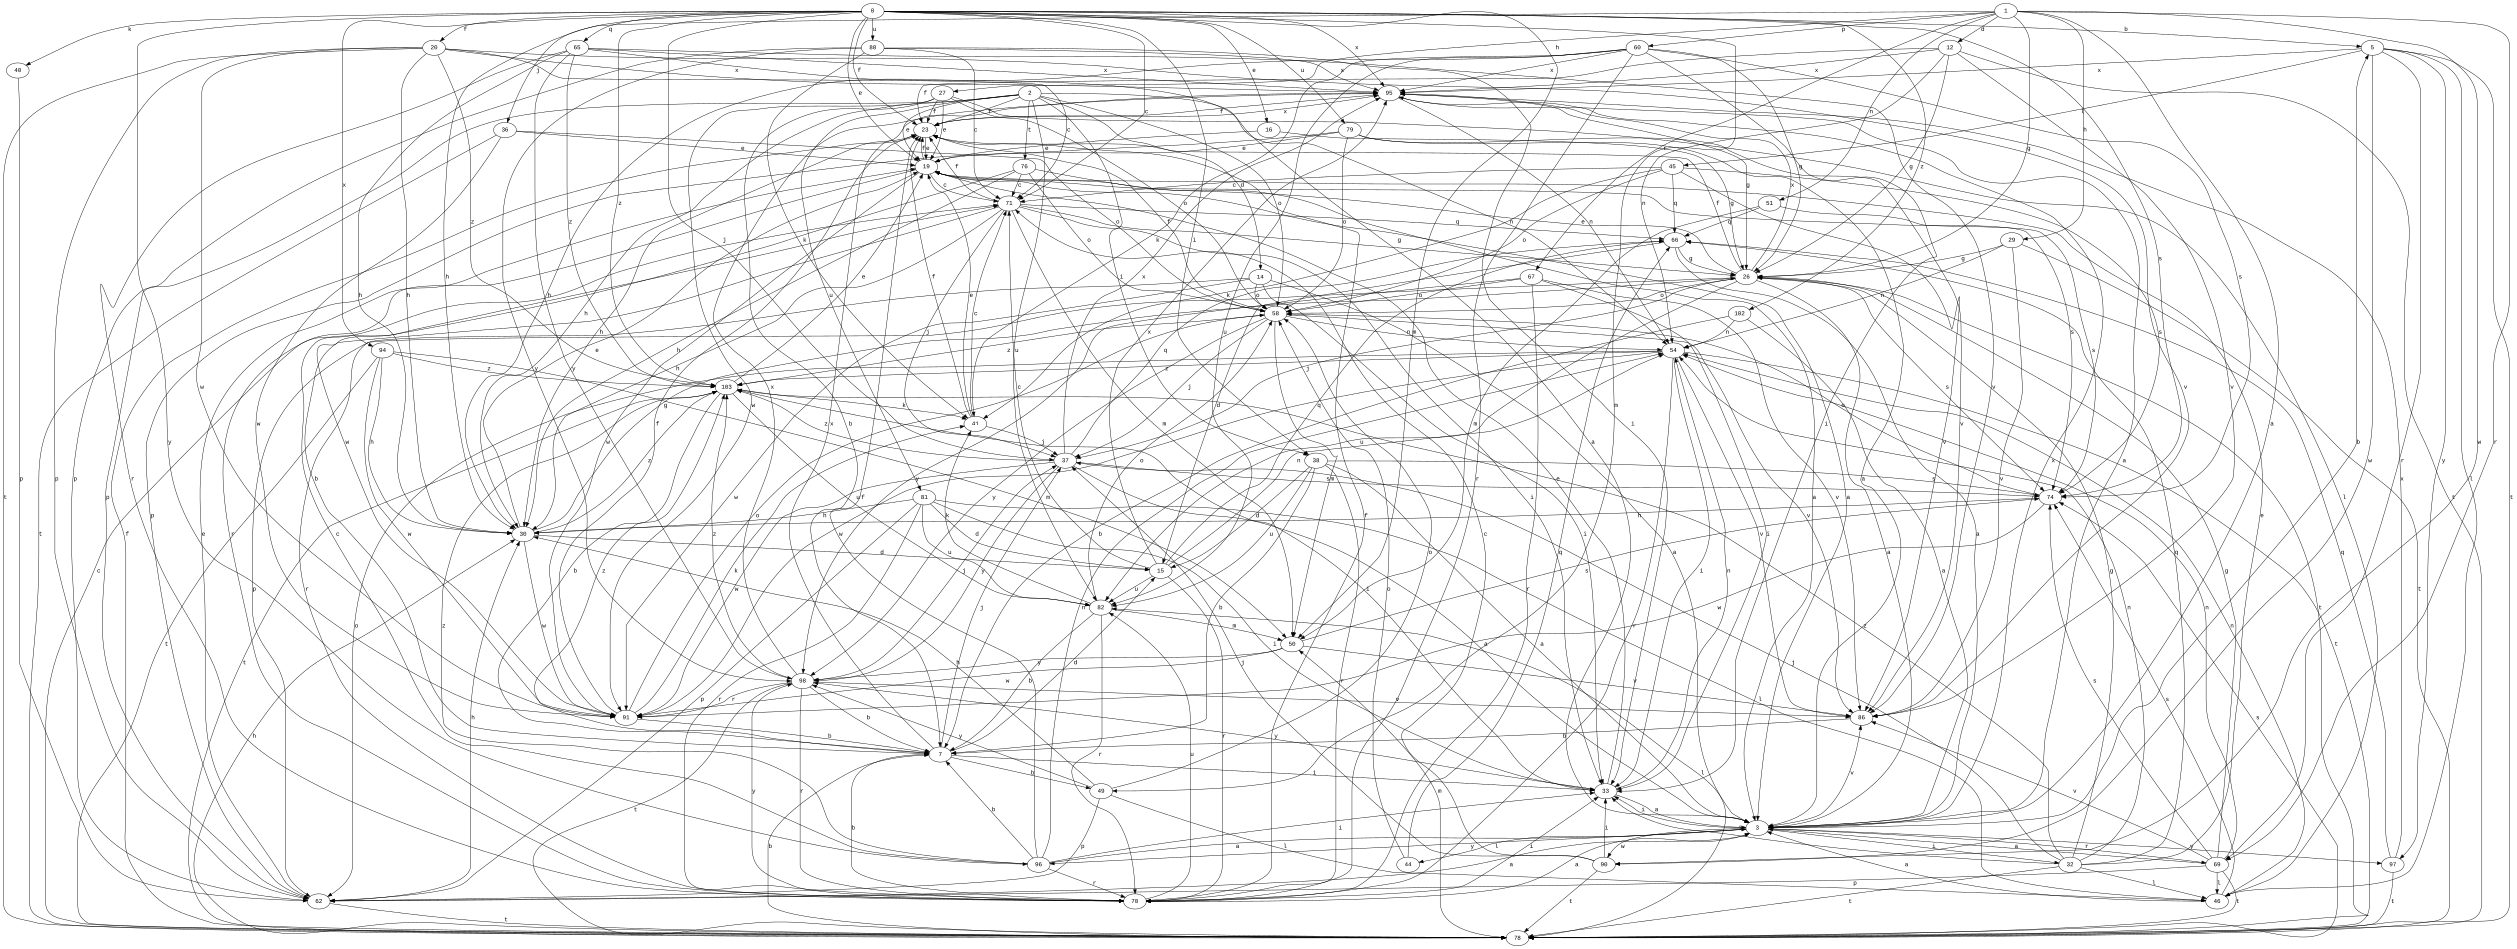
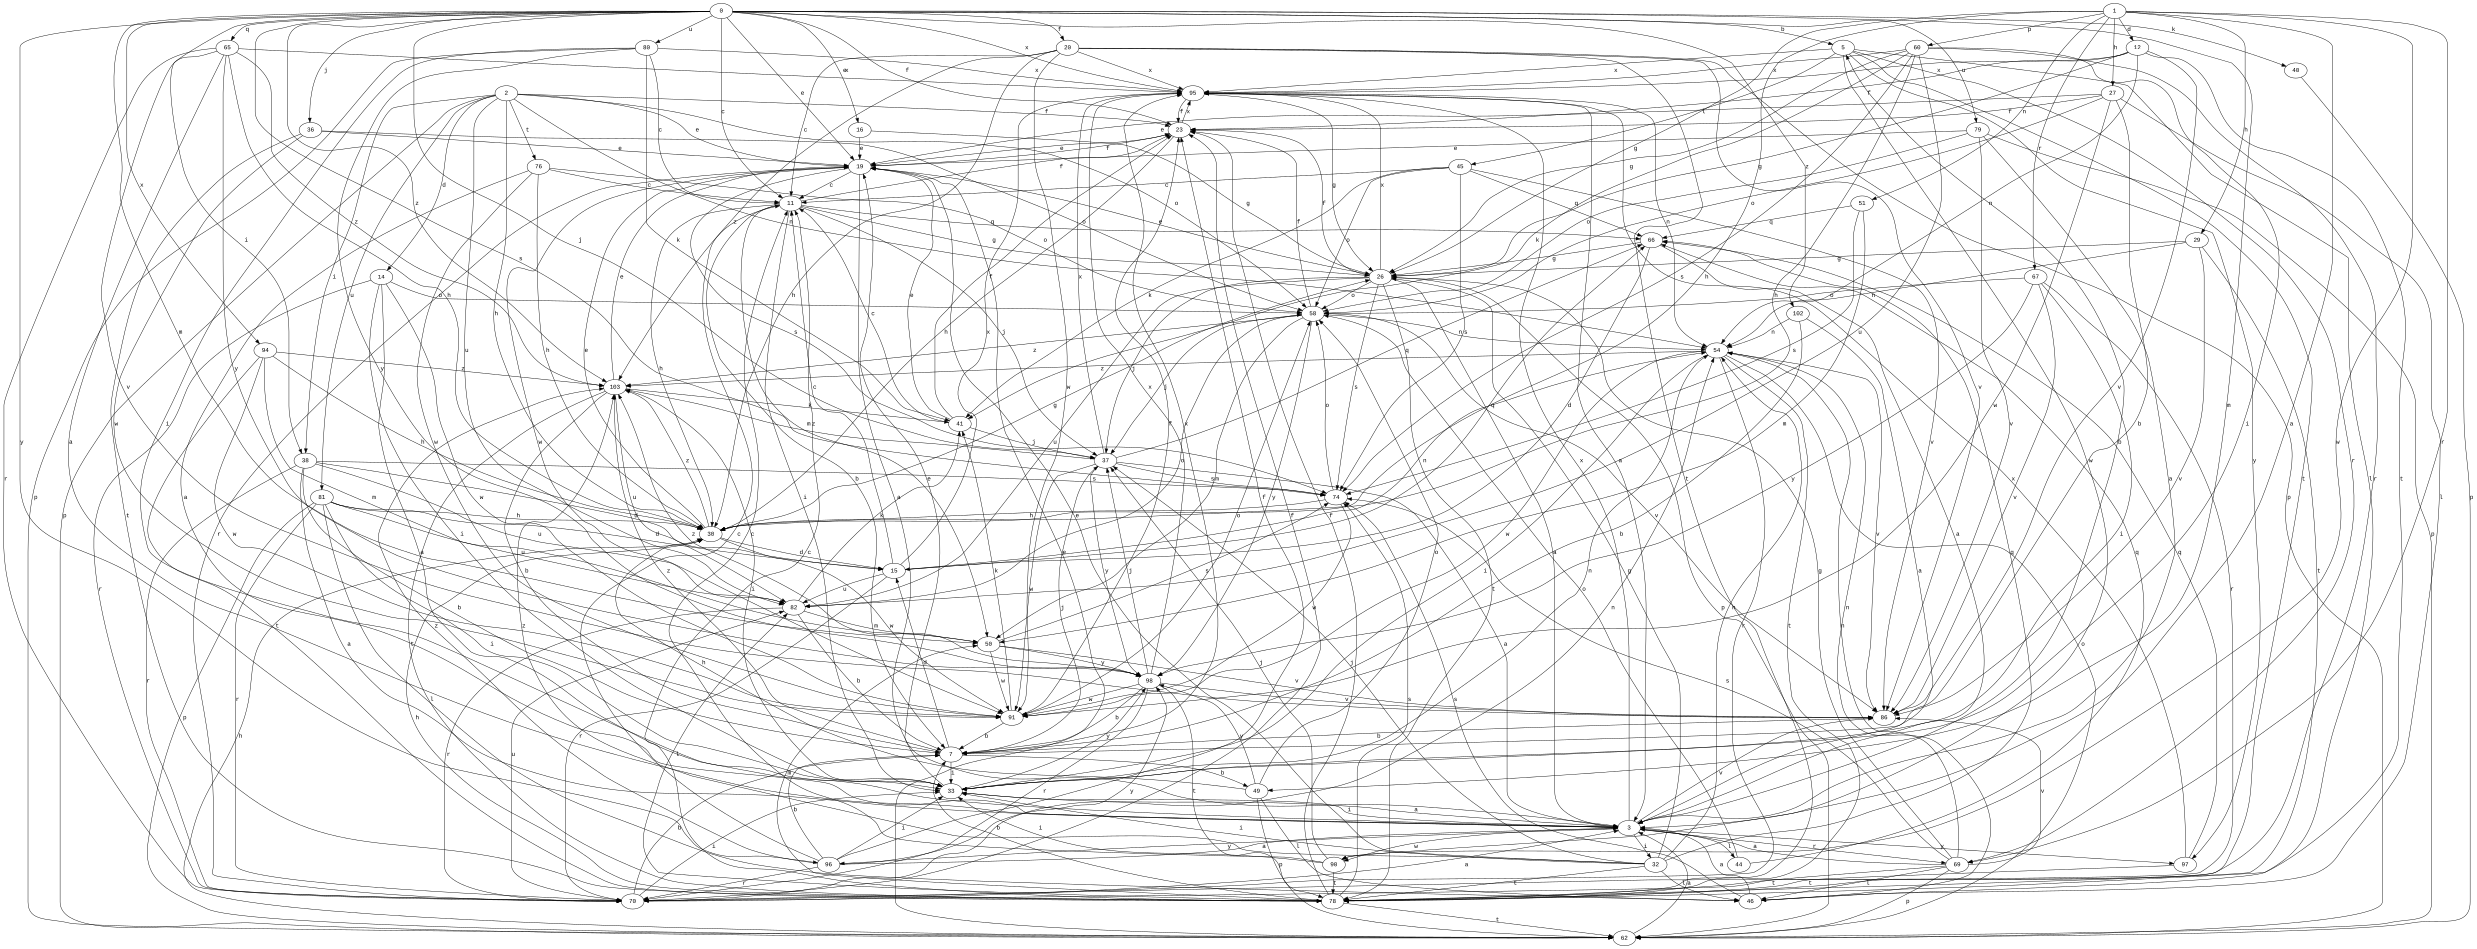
(1009, 204) -> (791, 204)
(734, 699) -> (1091, 699)
(915, 934) -> (1476, 920)
